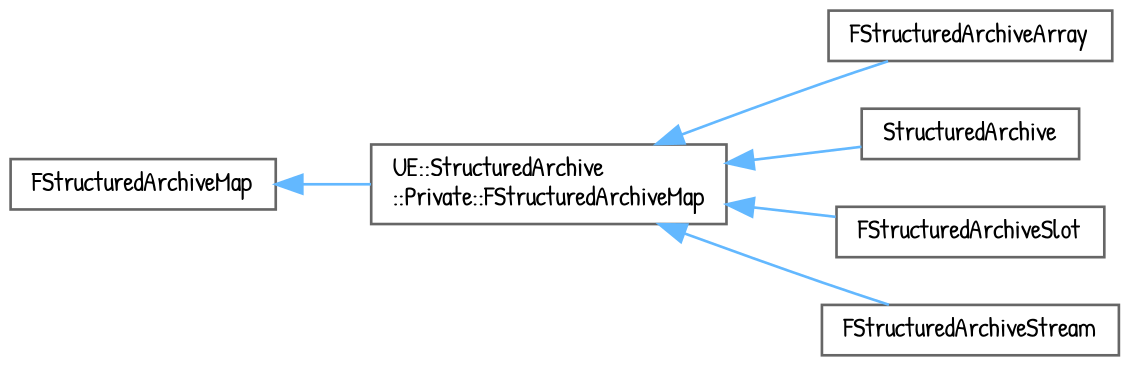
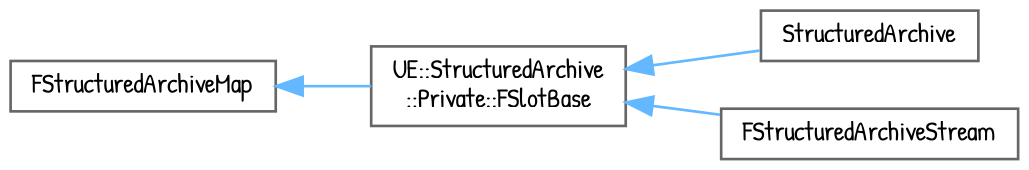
(970, 36) -> none
(549, 184) -> (498, 86)
(970, 232) -> none
